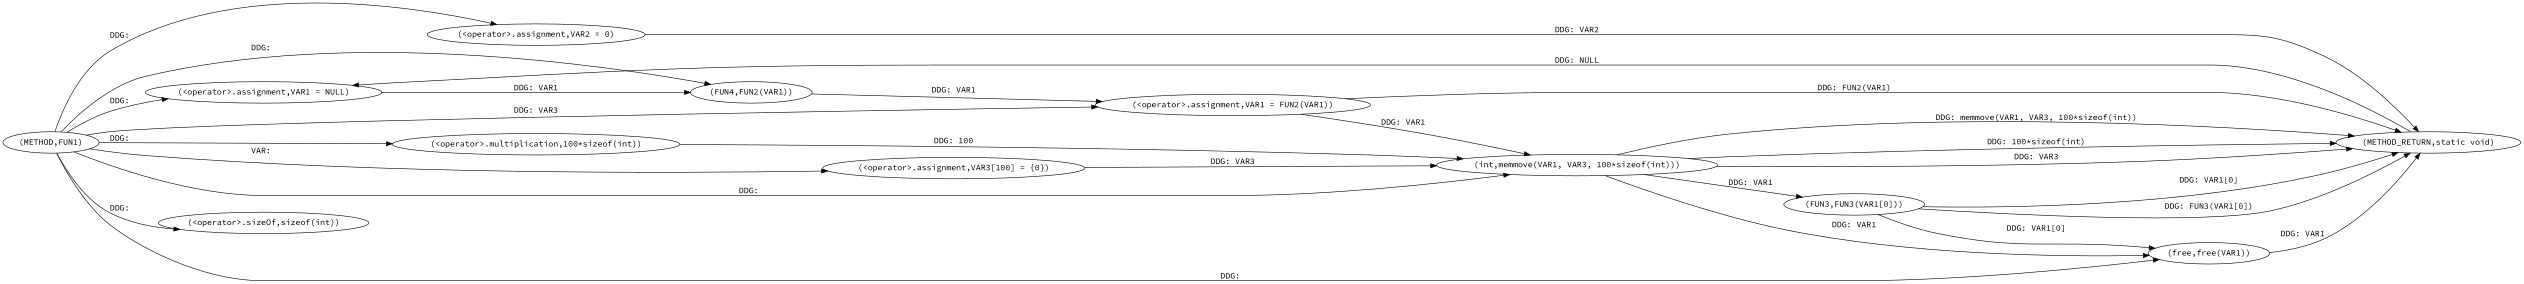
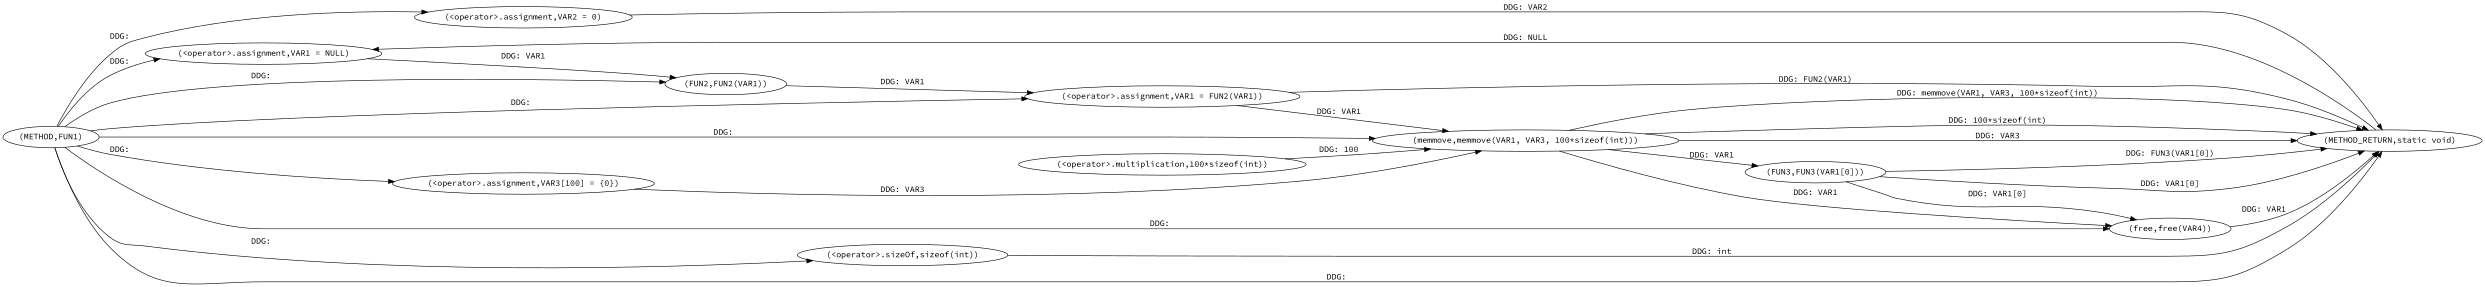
(751, 92) -> (726, 84)
(536, 111) -> (523, 103)
(243, 143) -> (1205, 282)
(264, 151) -> (122, 150)
(1577, 165) -> (1526, 141)
(2209, 253) -> (2170, 229)
none -> (1707, 256)
